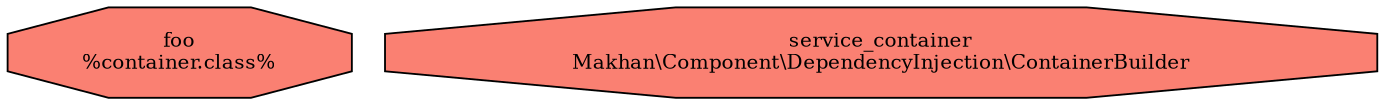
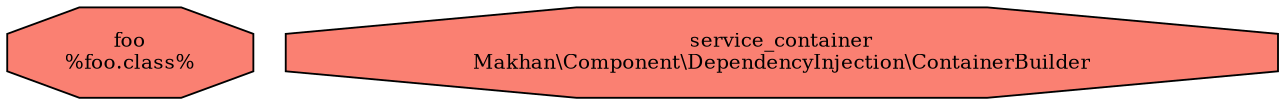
(180, 53) -> (130, 53)
